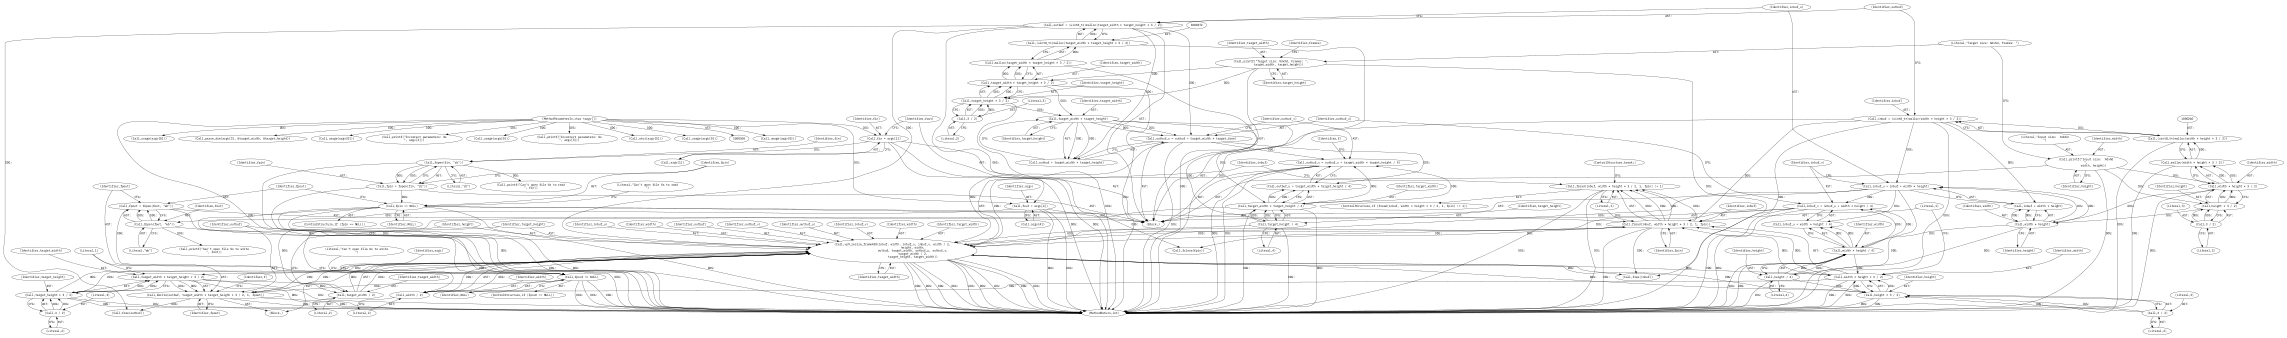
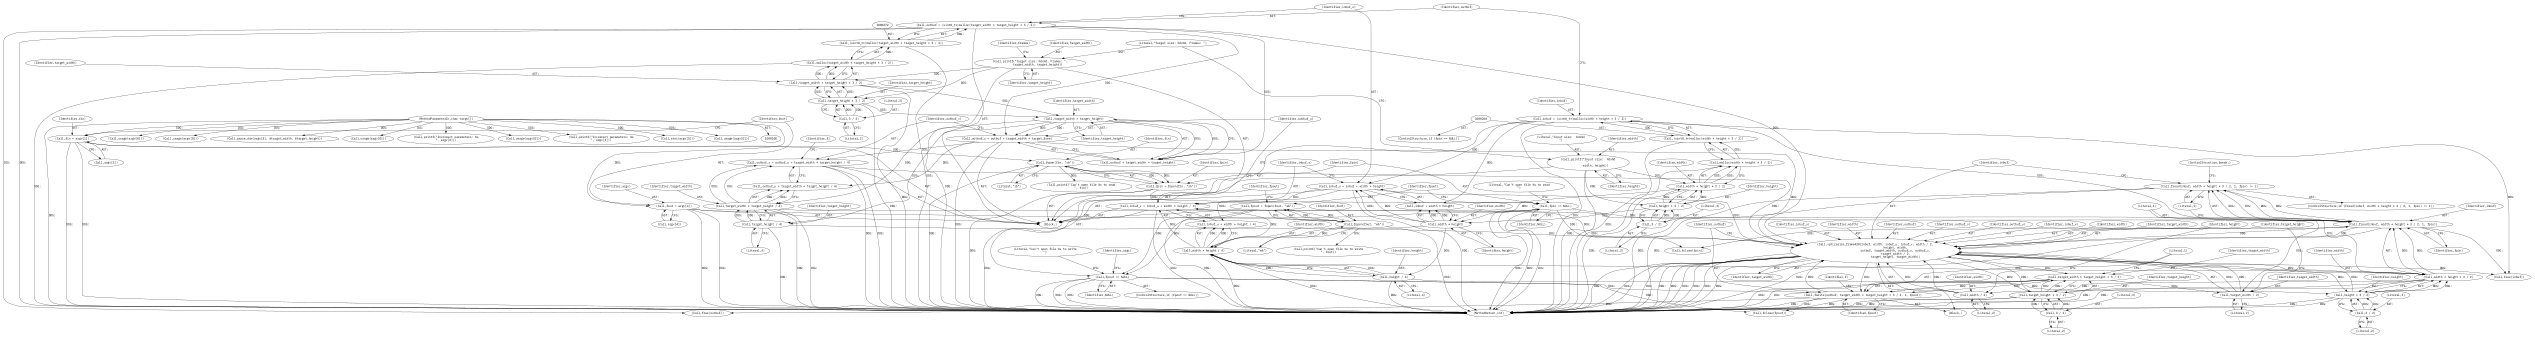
(357, 211) -> (1457, 128)
none -> (1770, 313)
